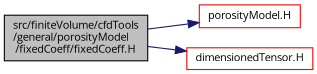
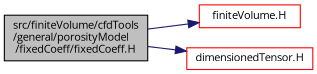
(250, 16) -> (250, 16)
